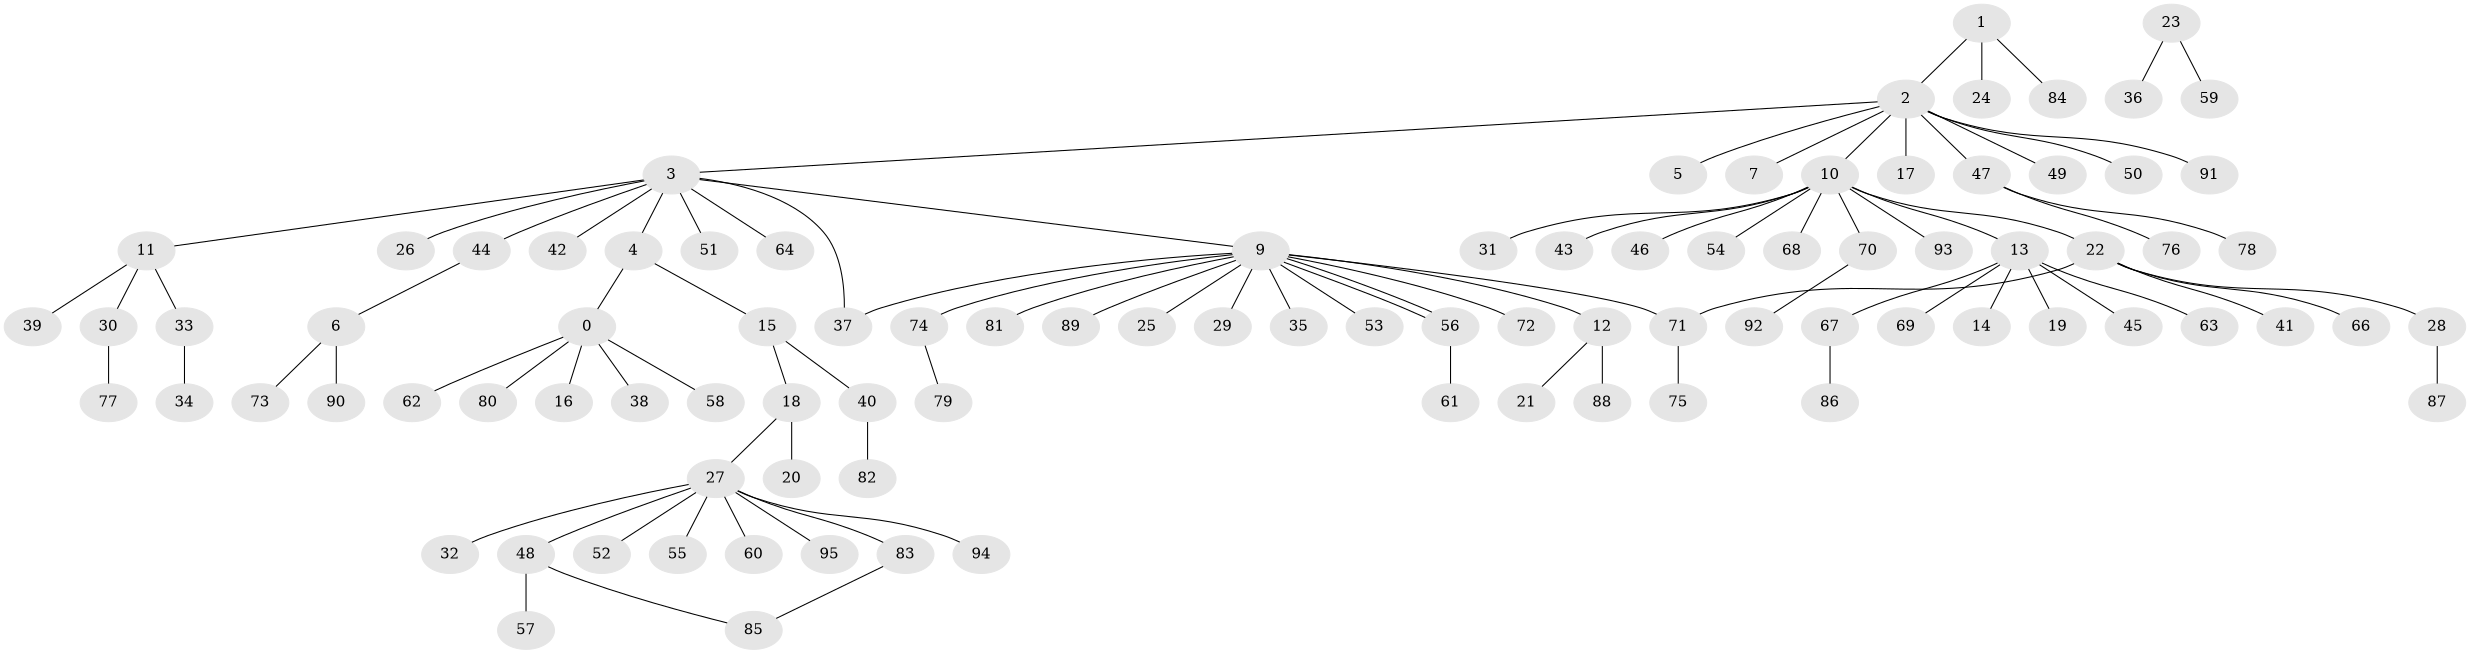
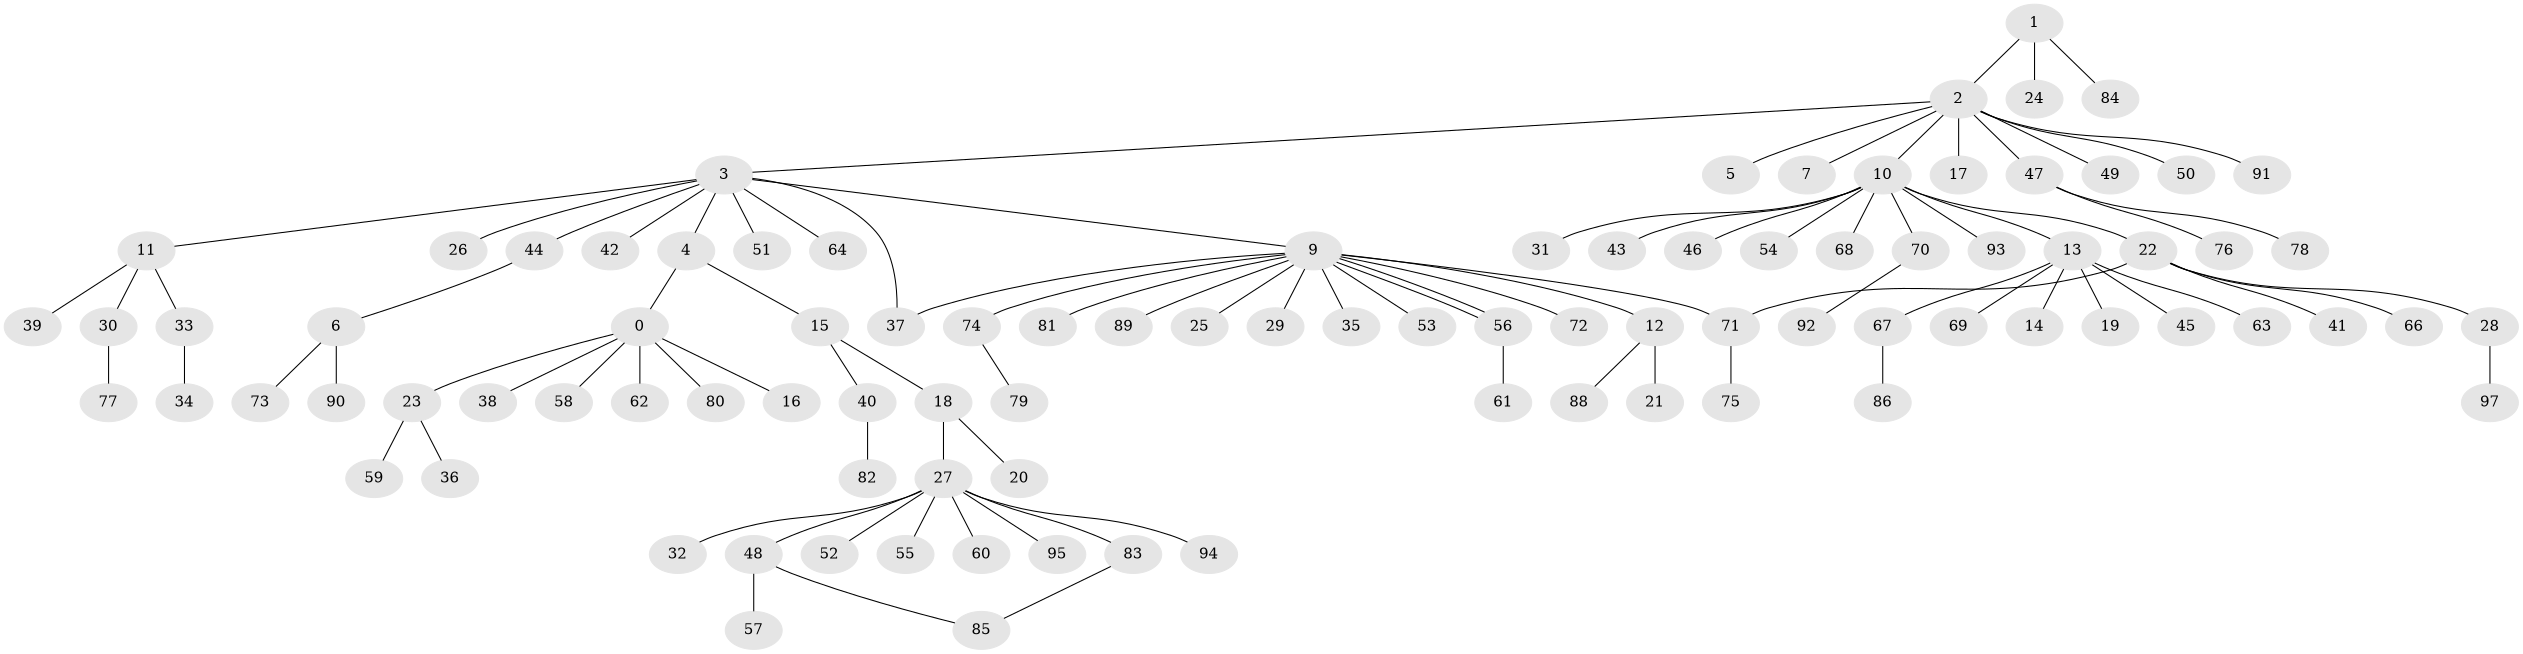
none -> (523, 359)
(2437, 403) -> (2490, 403)
